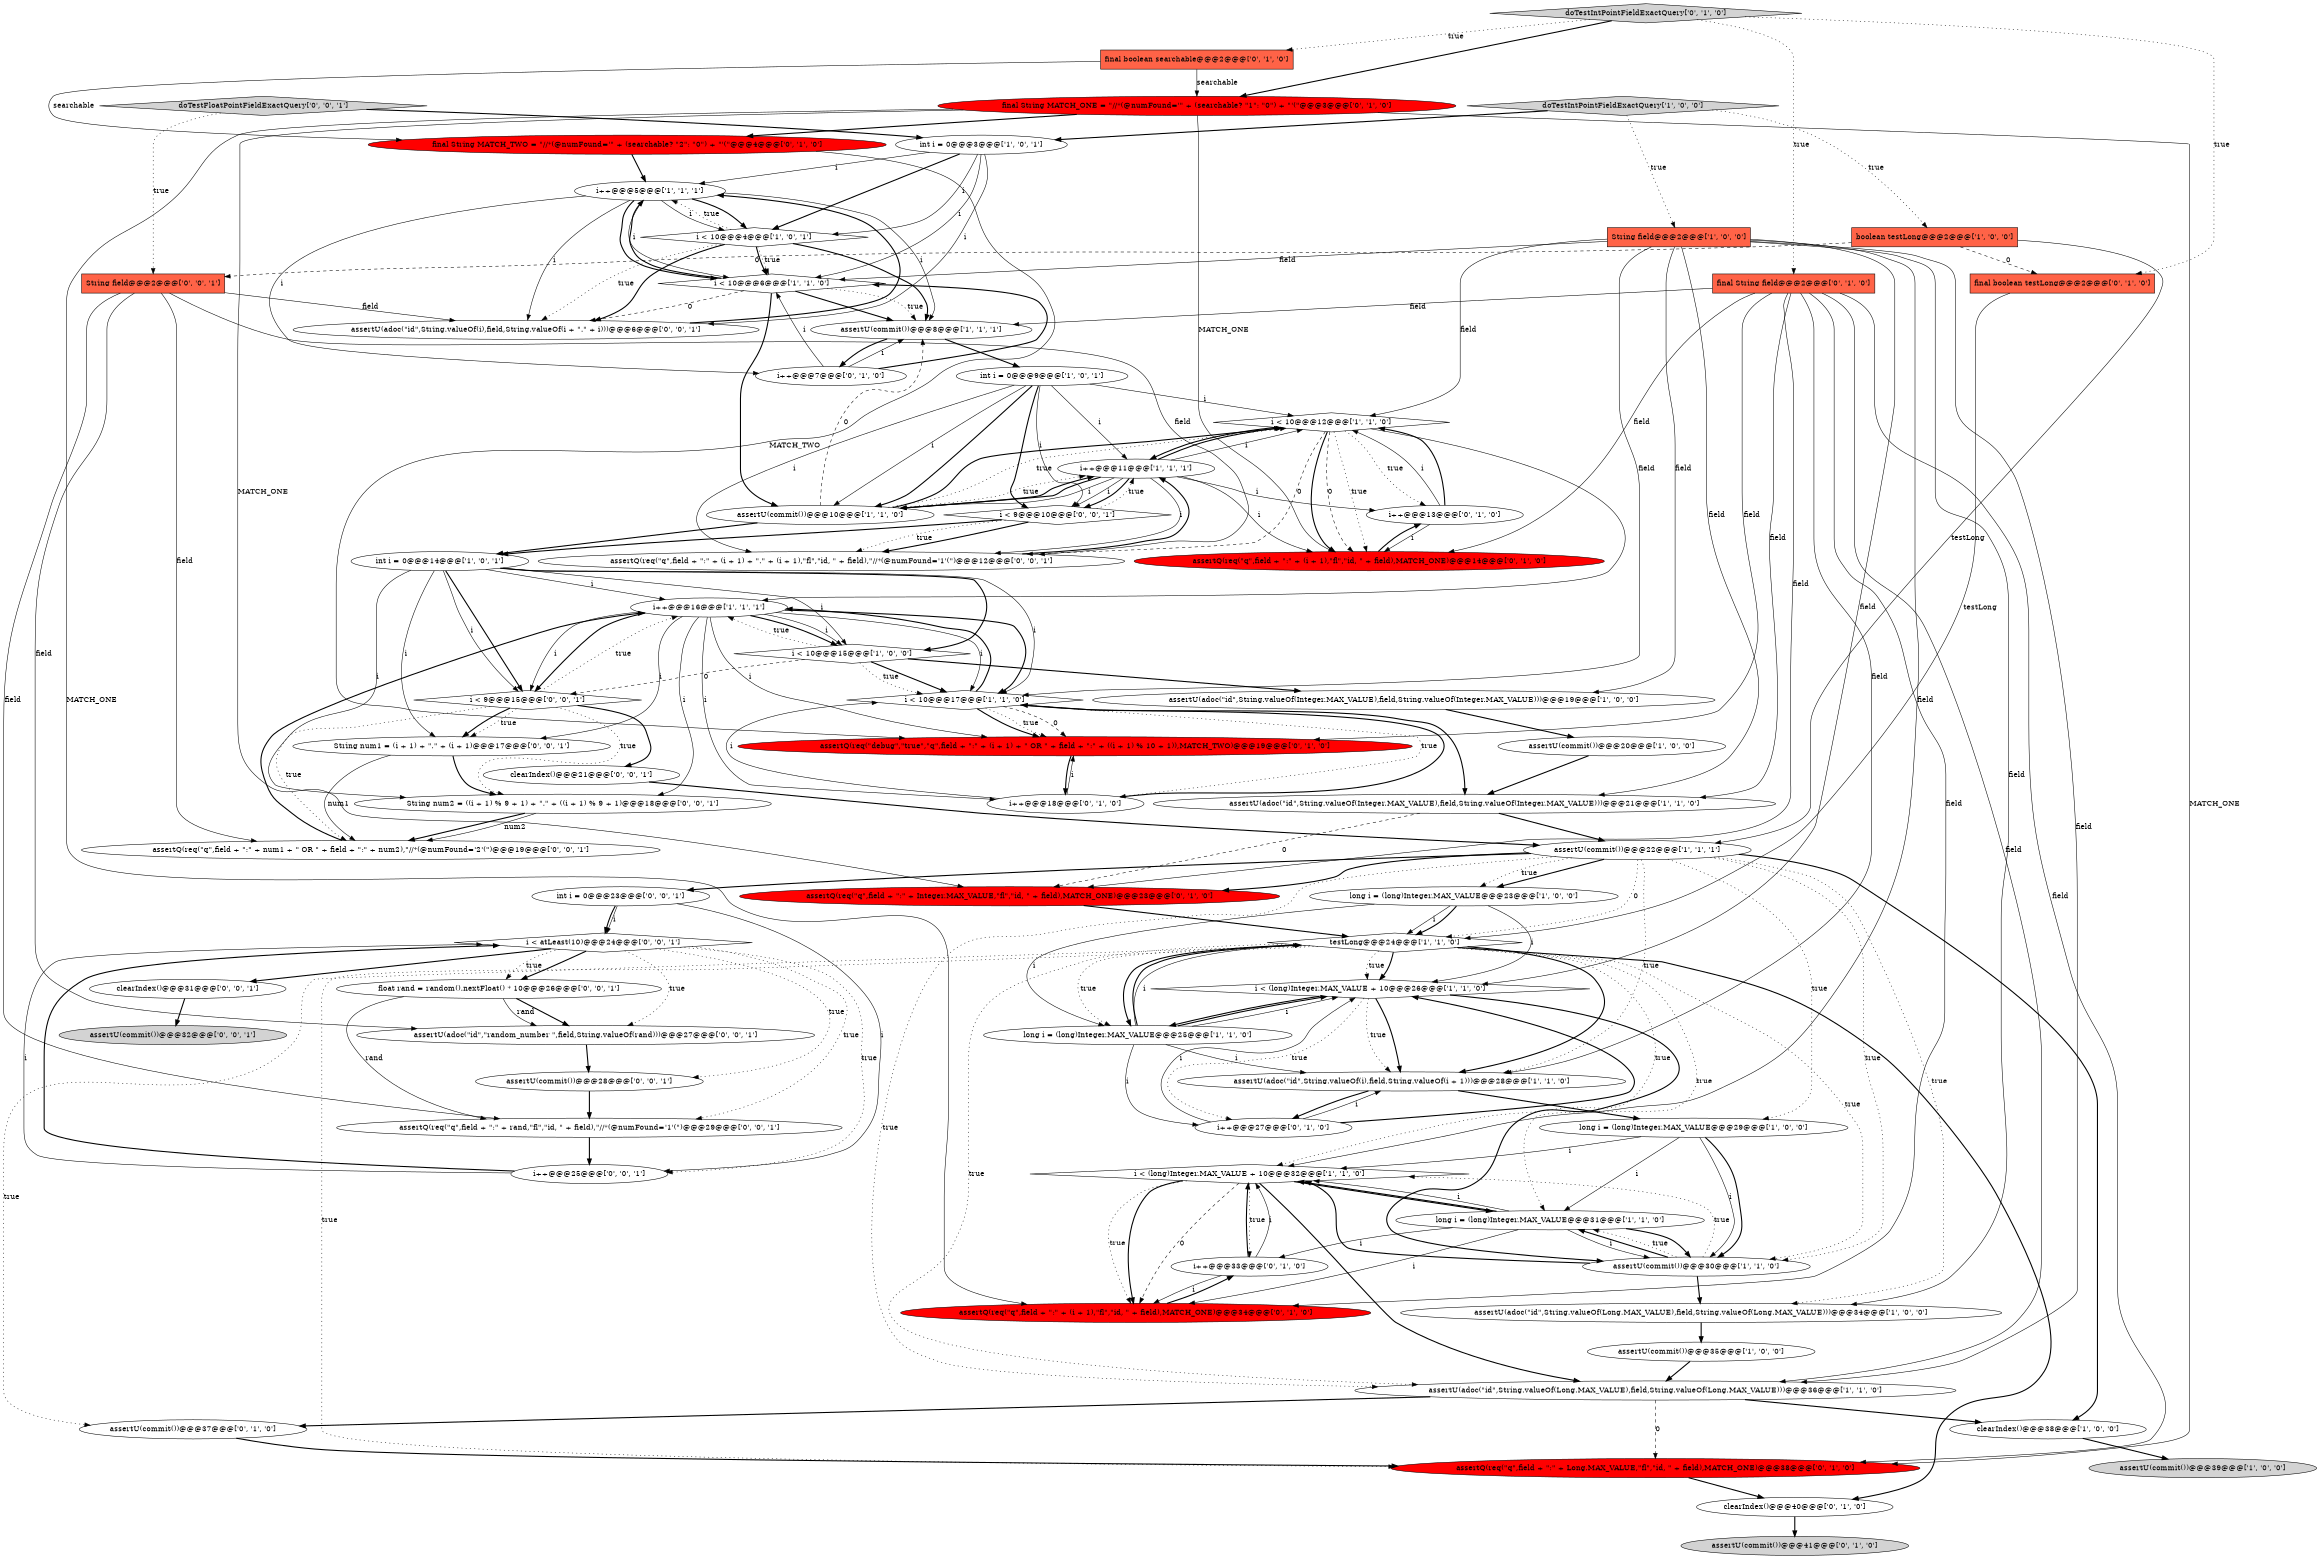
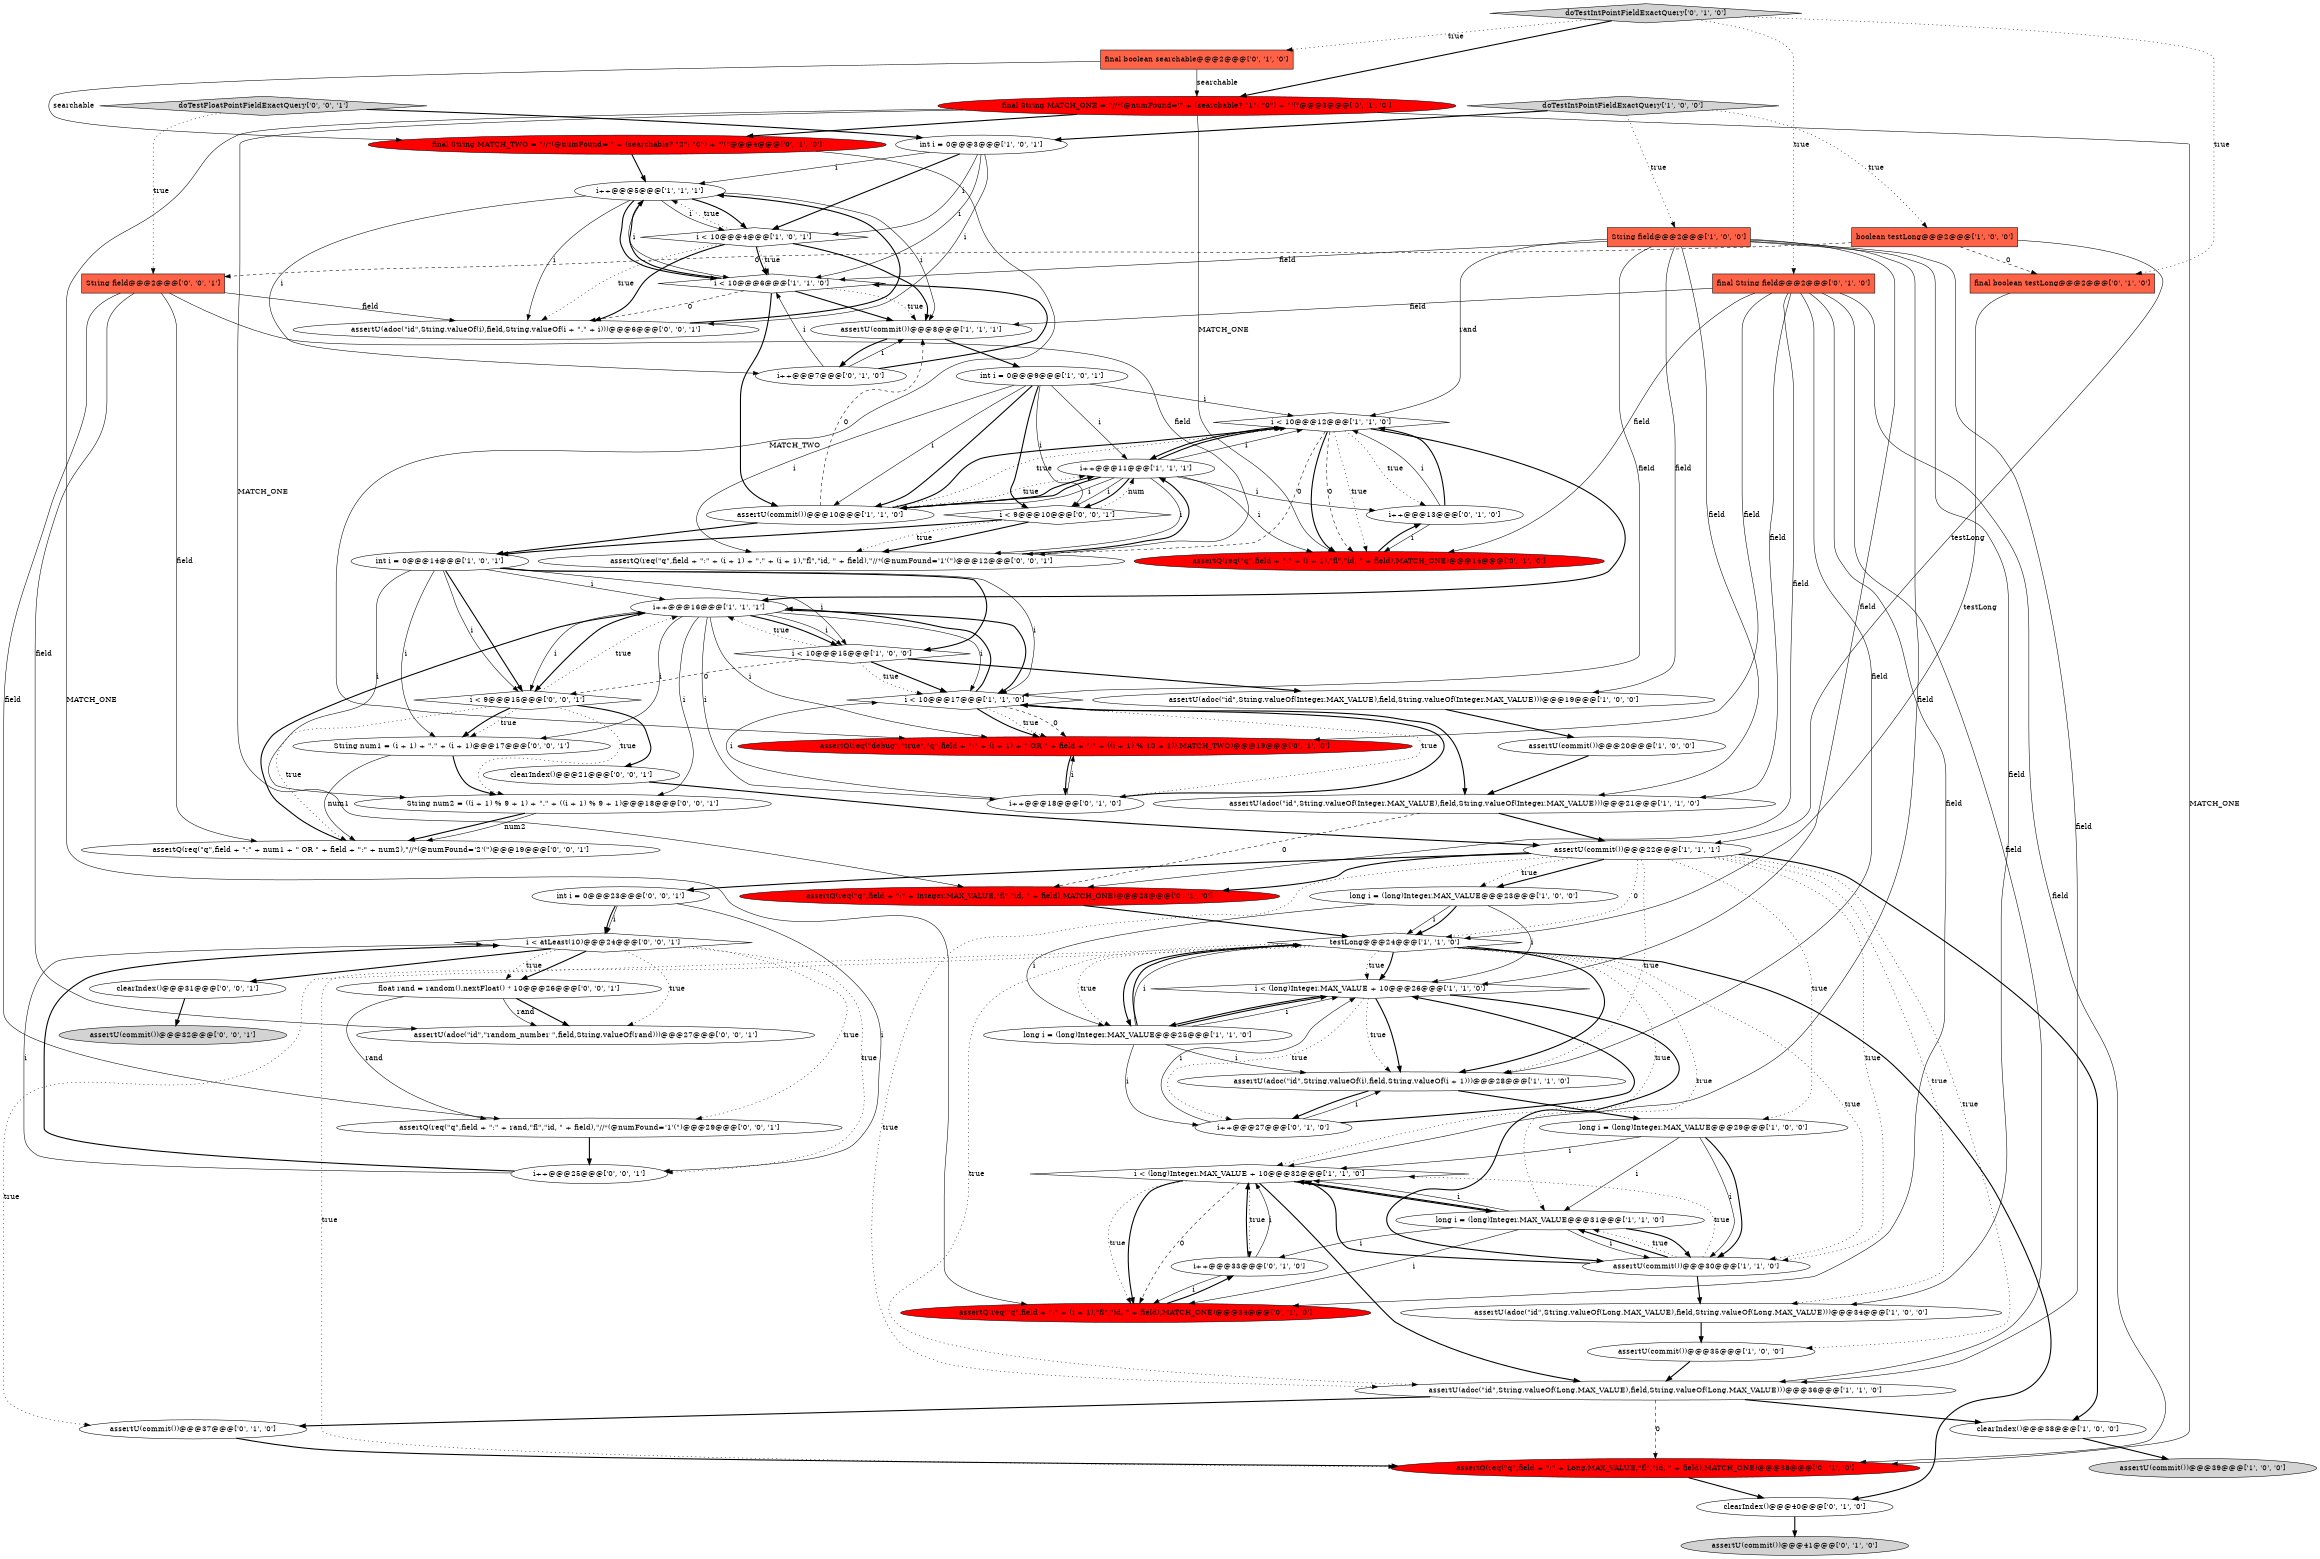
(1468, 330) -> (1468, 330)
(1136, 492) -> (1136, 492)
(1352, 593) -> (1352, 593)
(589, 1081) -> none
none -> (1968, 1128)
